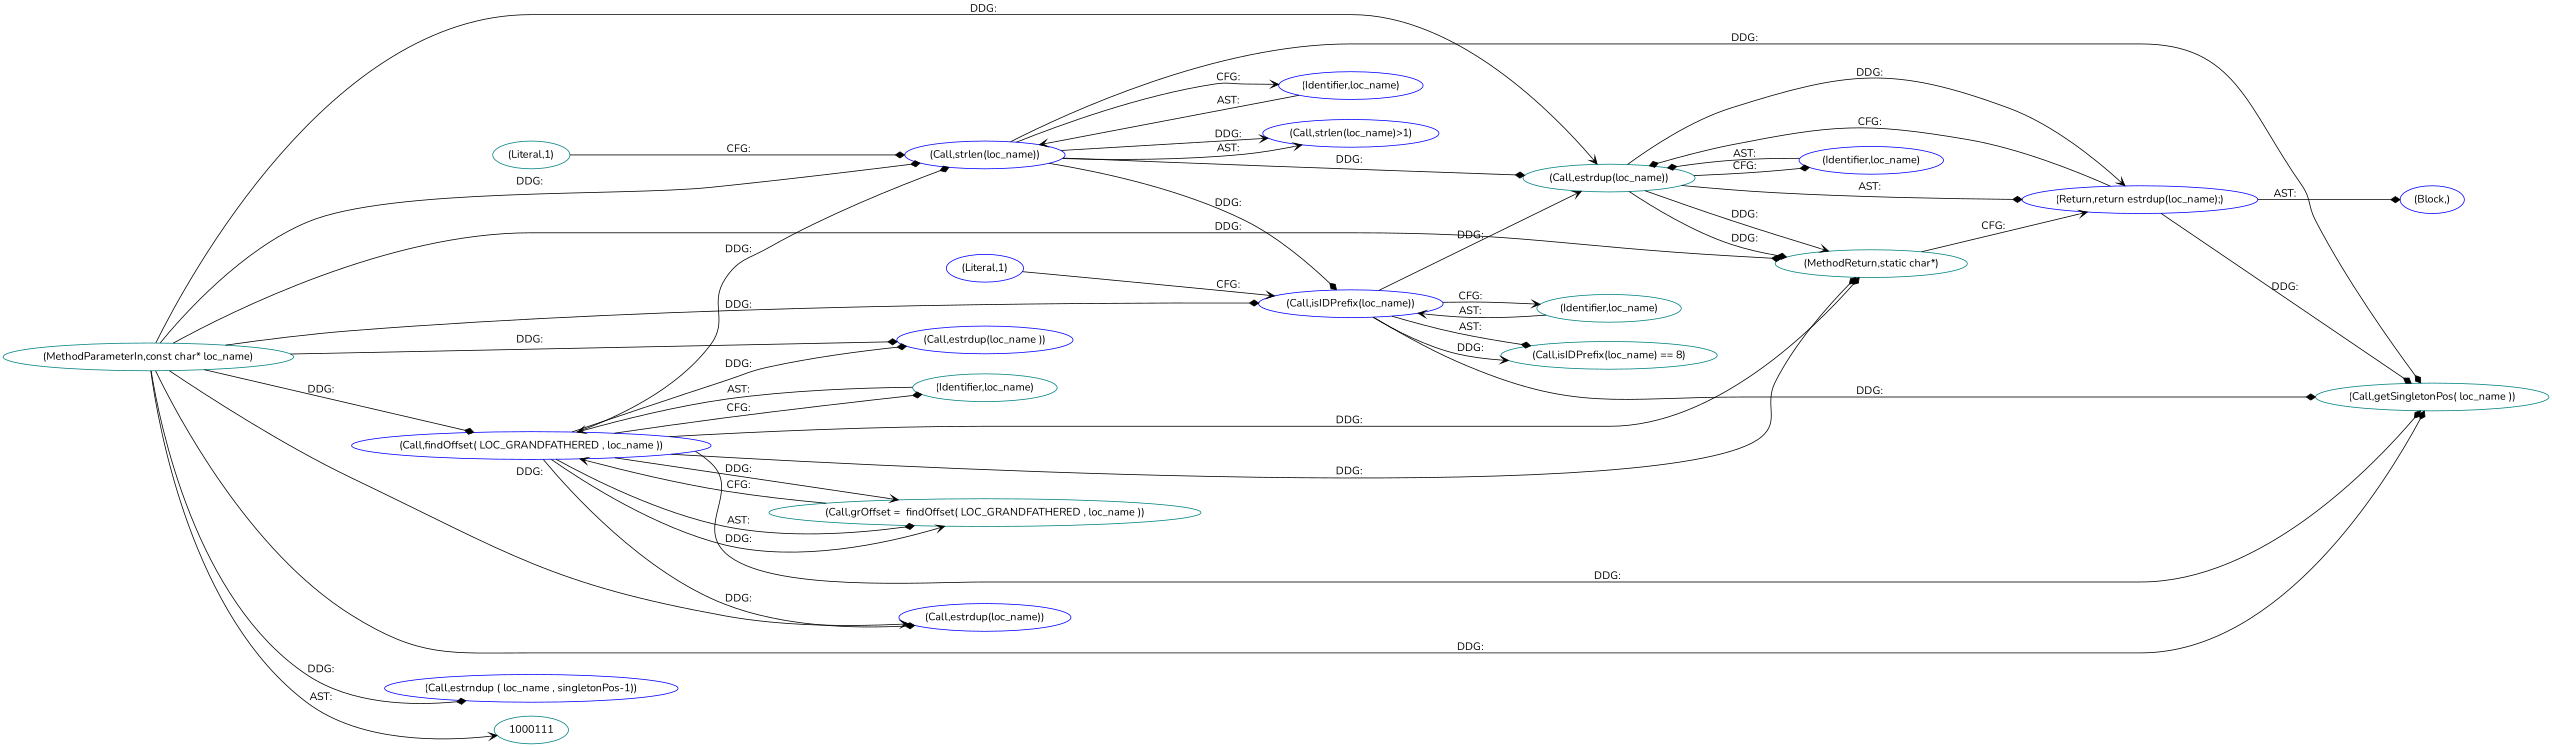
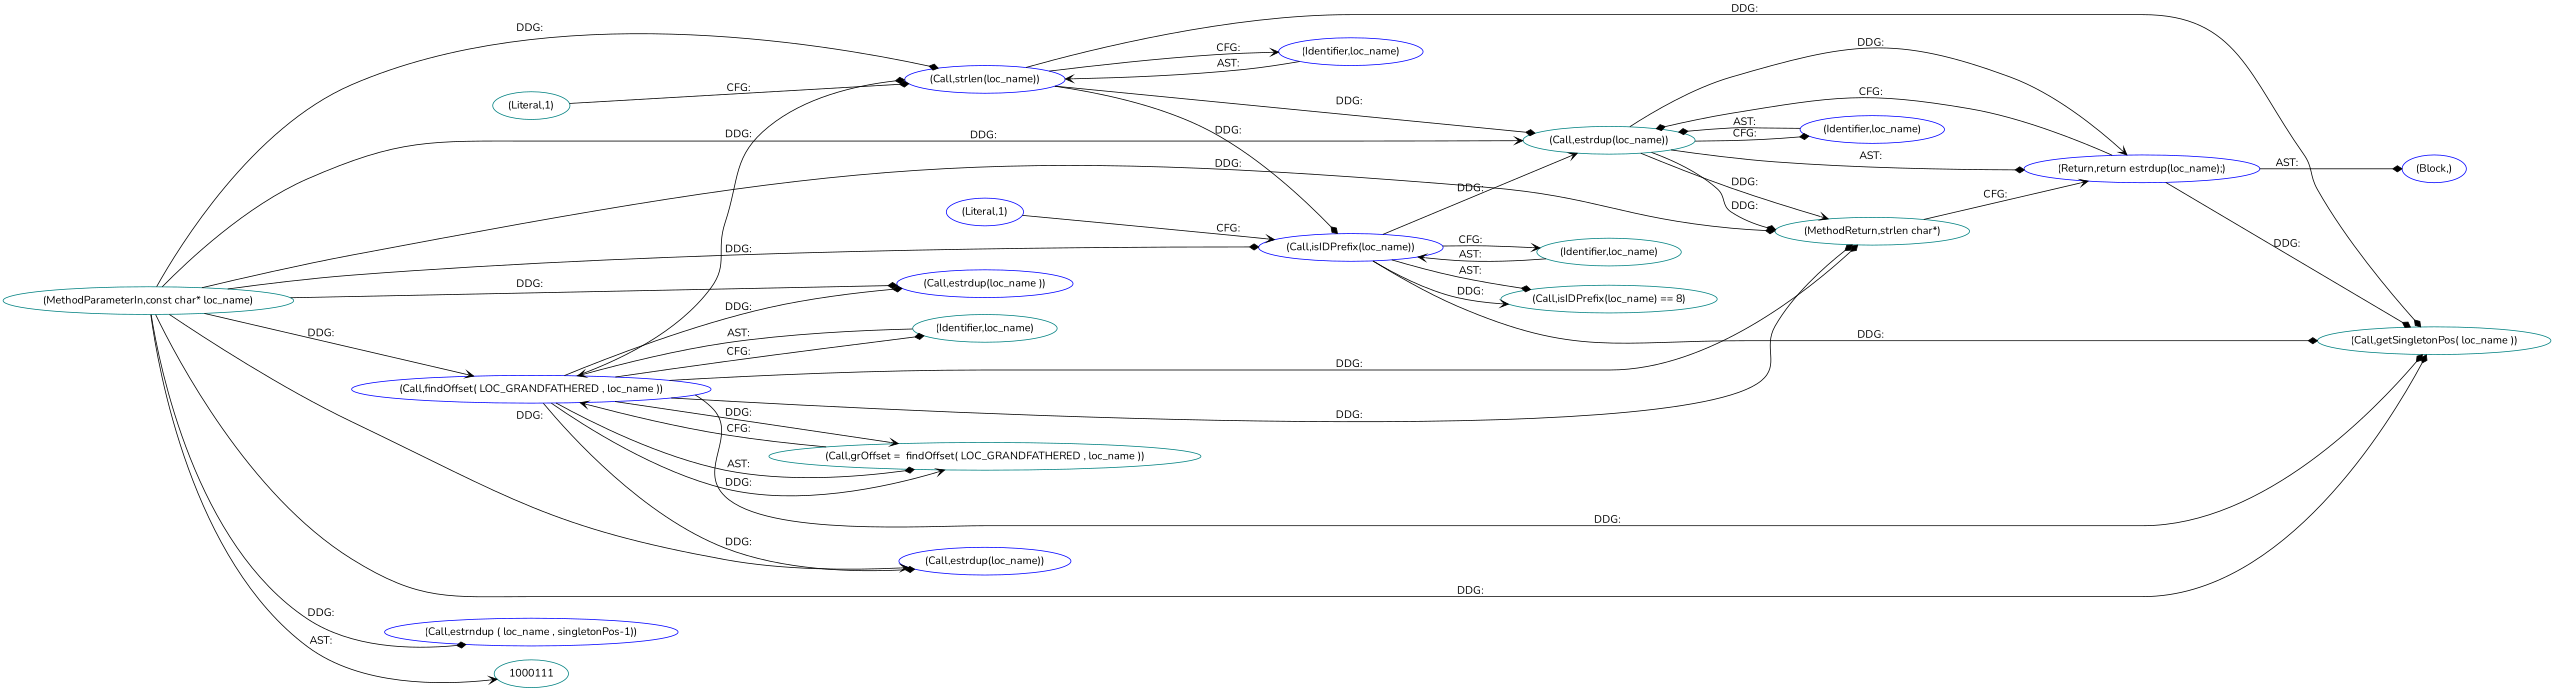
(1351, 133) -> none
(1871, 264) -> (1872, 231)
(334, 400) -> (335, 344)
